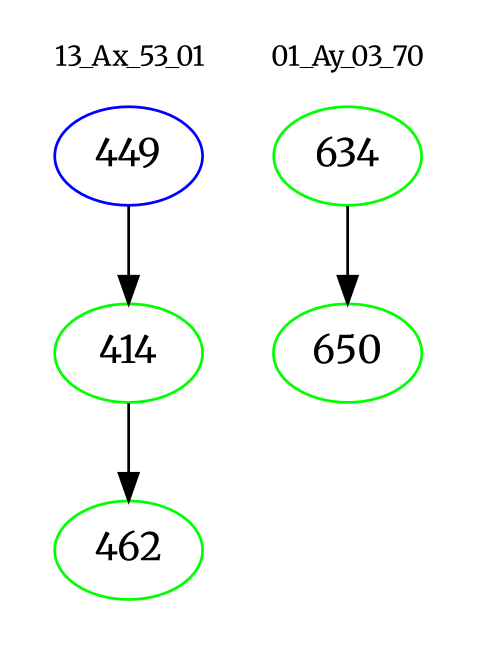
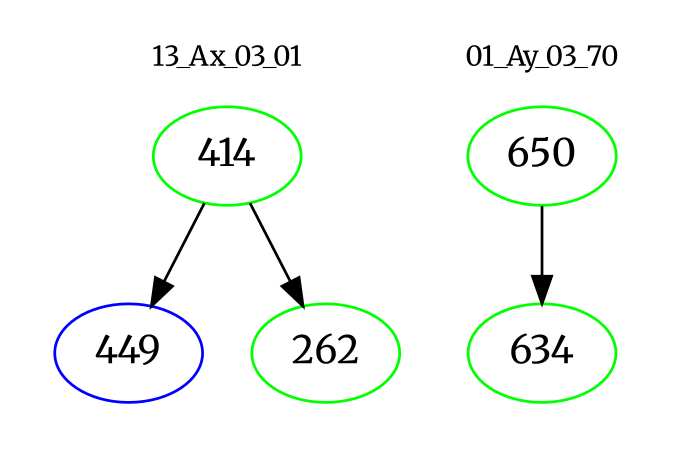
(130, 59) -> (227, 59)
(129, 241) -> (184, 242)
(348, 241) -> (542, 241)
(129, 550) -> (326, 353)
